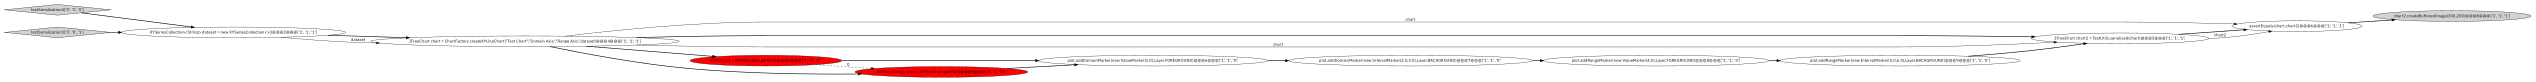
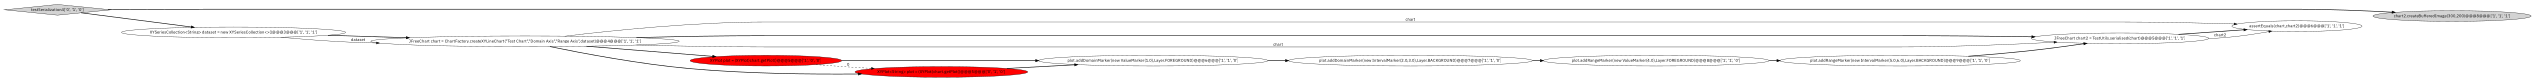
(2370, 21) -> (1250, 9)
(58, 32) -> none
